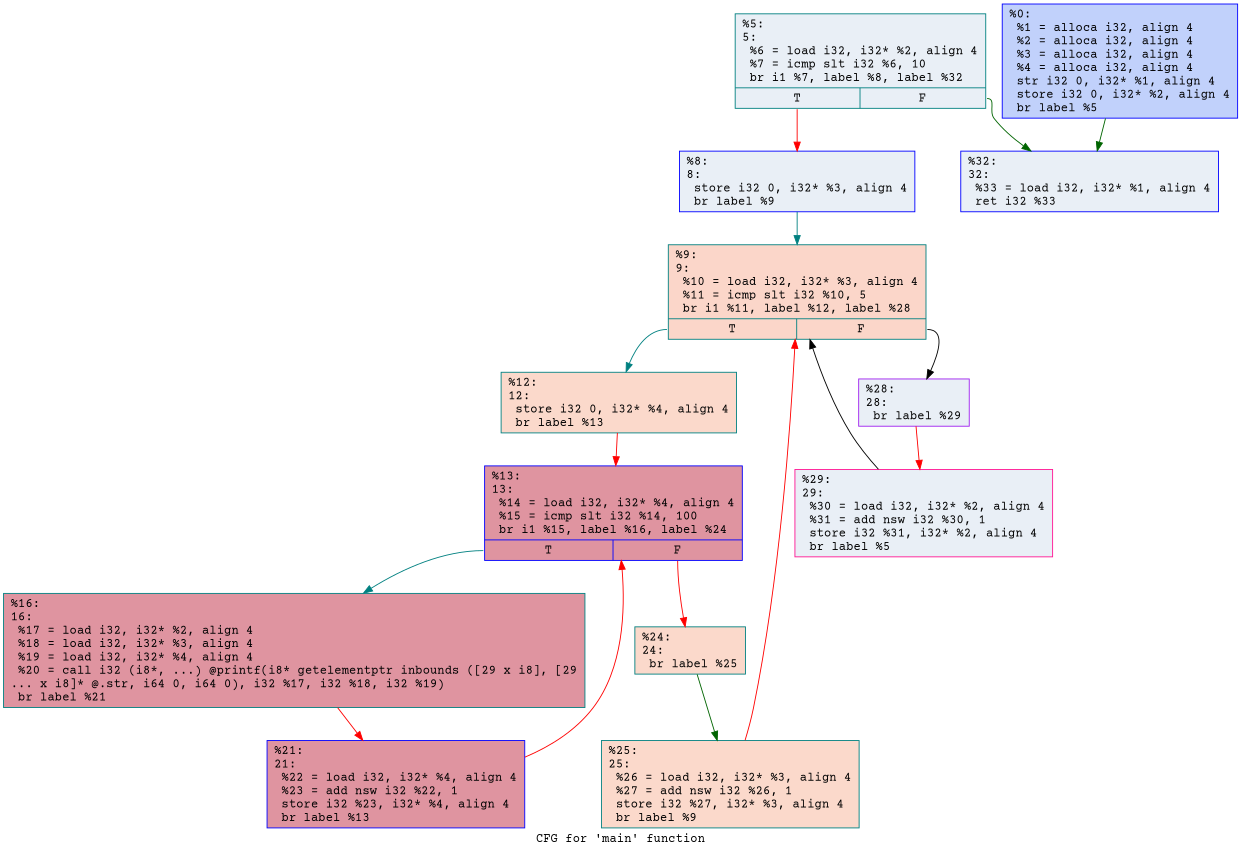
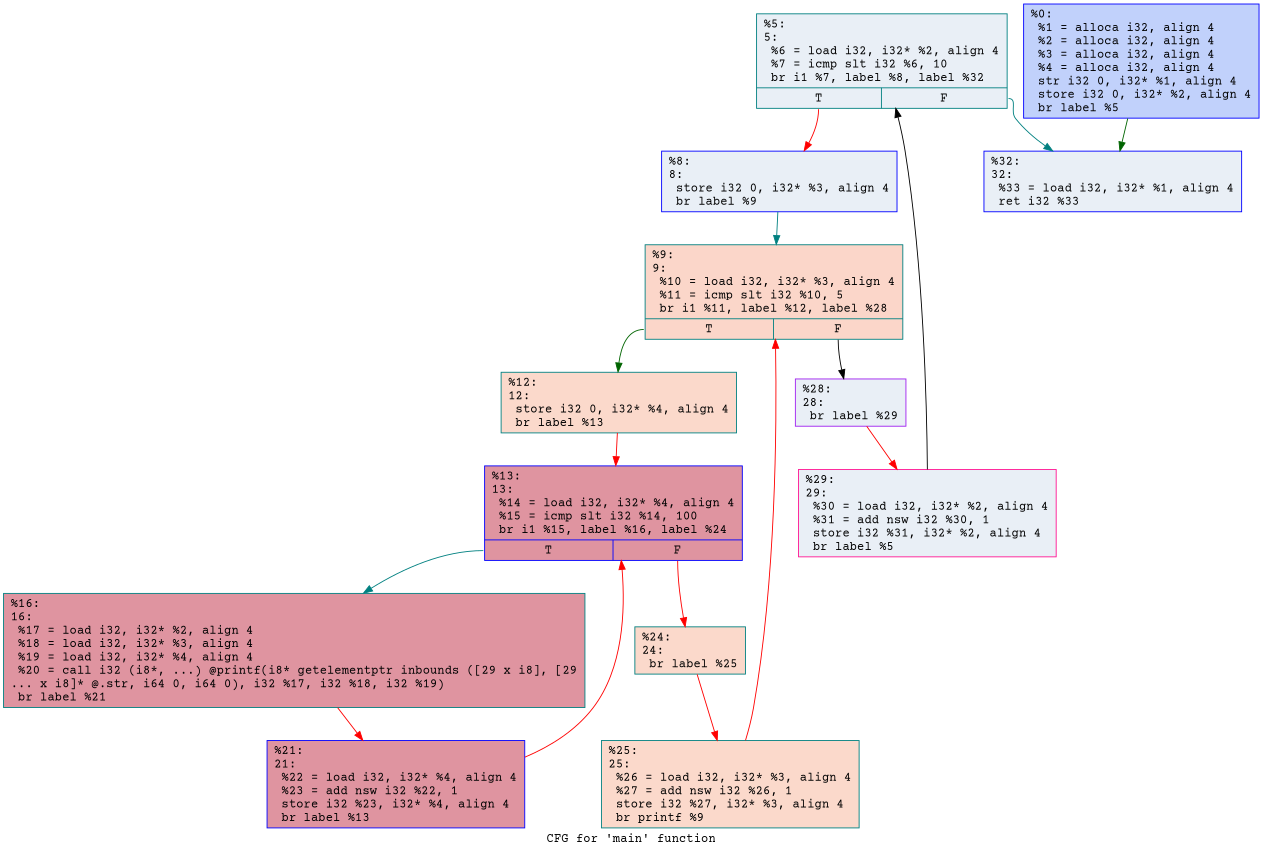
(1000, 125) -> (1021, 125)
(643, 341) -> (625, 341)
(839, 412) -> (921, 292)
(706, 703) -> (706, 703)
(653, 817) -> (657, 817)
